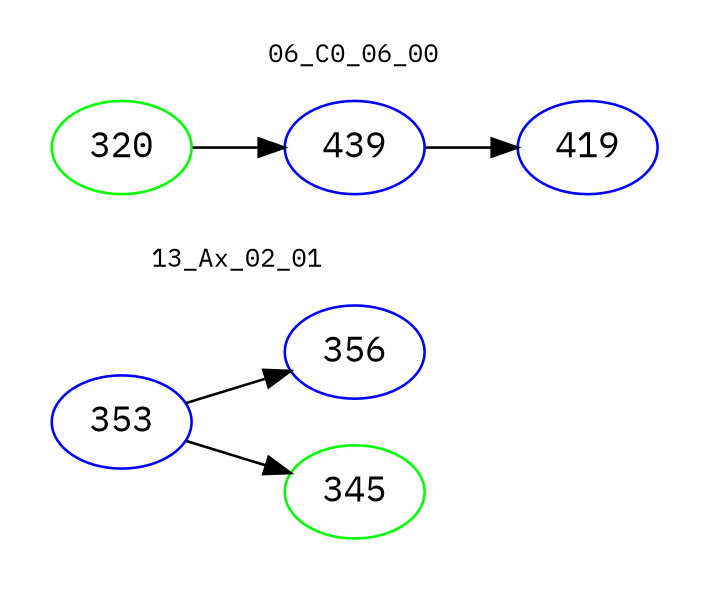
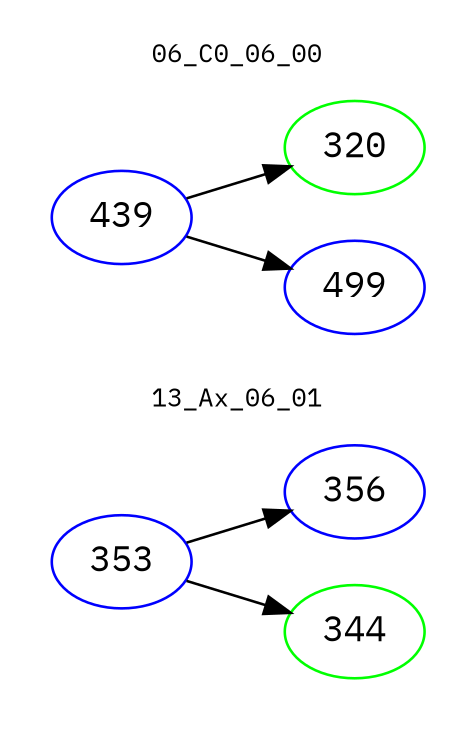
(226, 148) -> (226, 186)
(588, 148) -> (355, 287)
(238, 260) -> (238, 400)
(355, 492) -> (355, 632)
